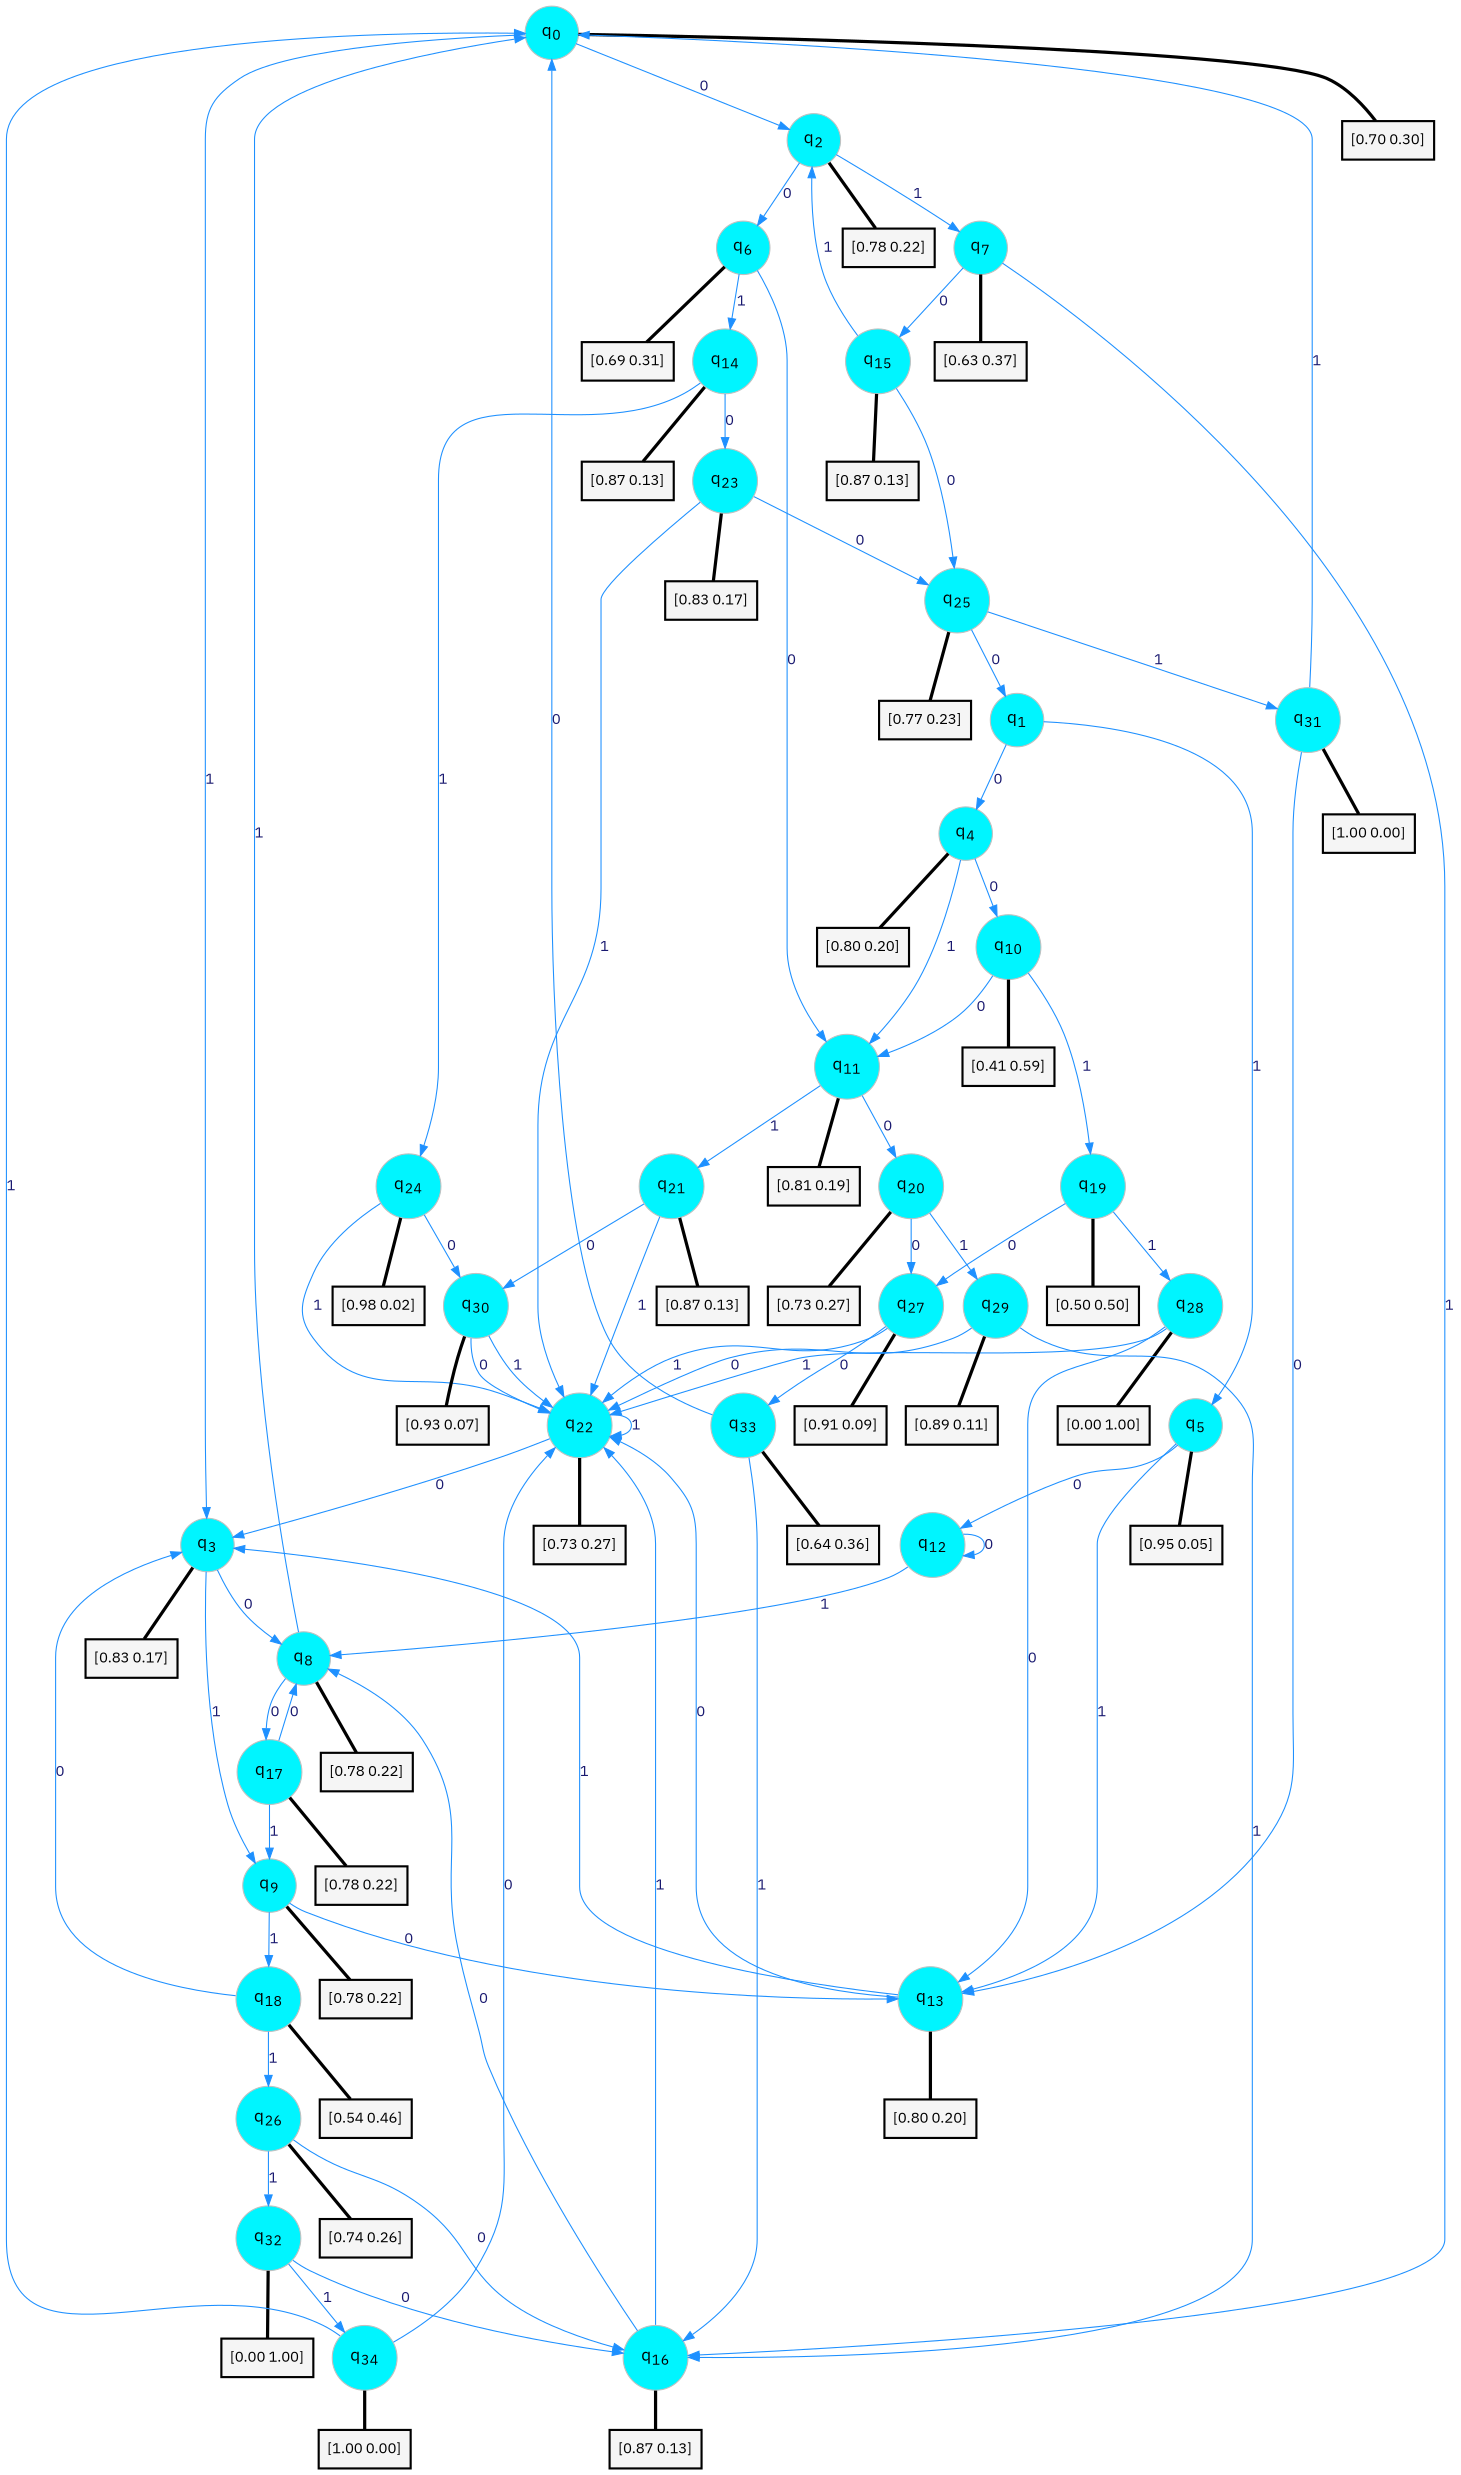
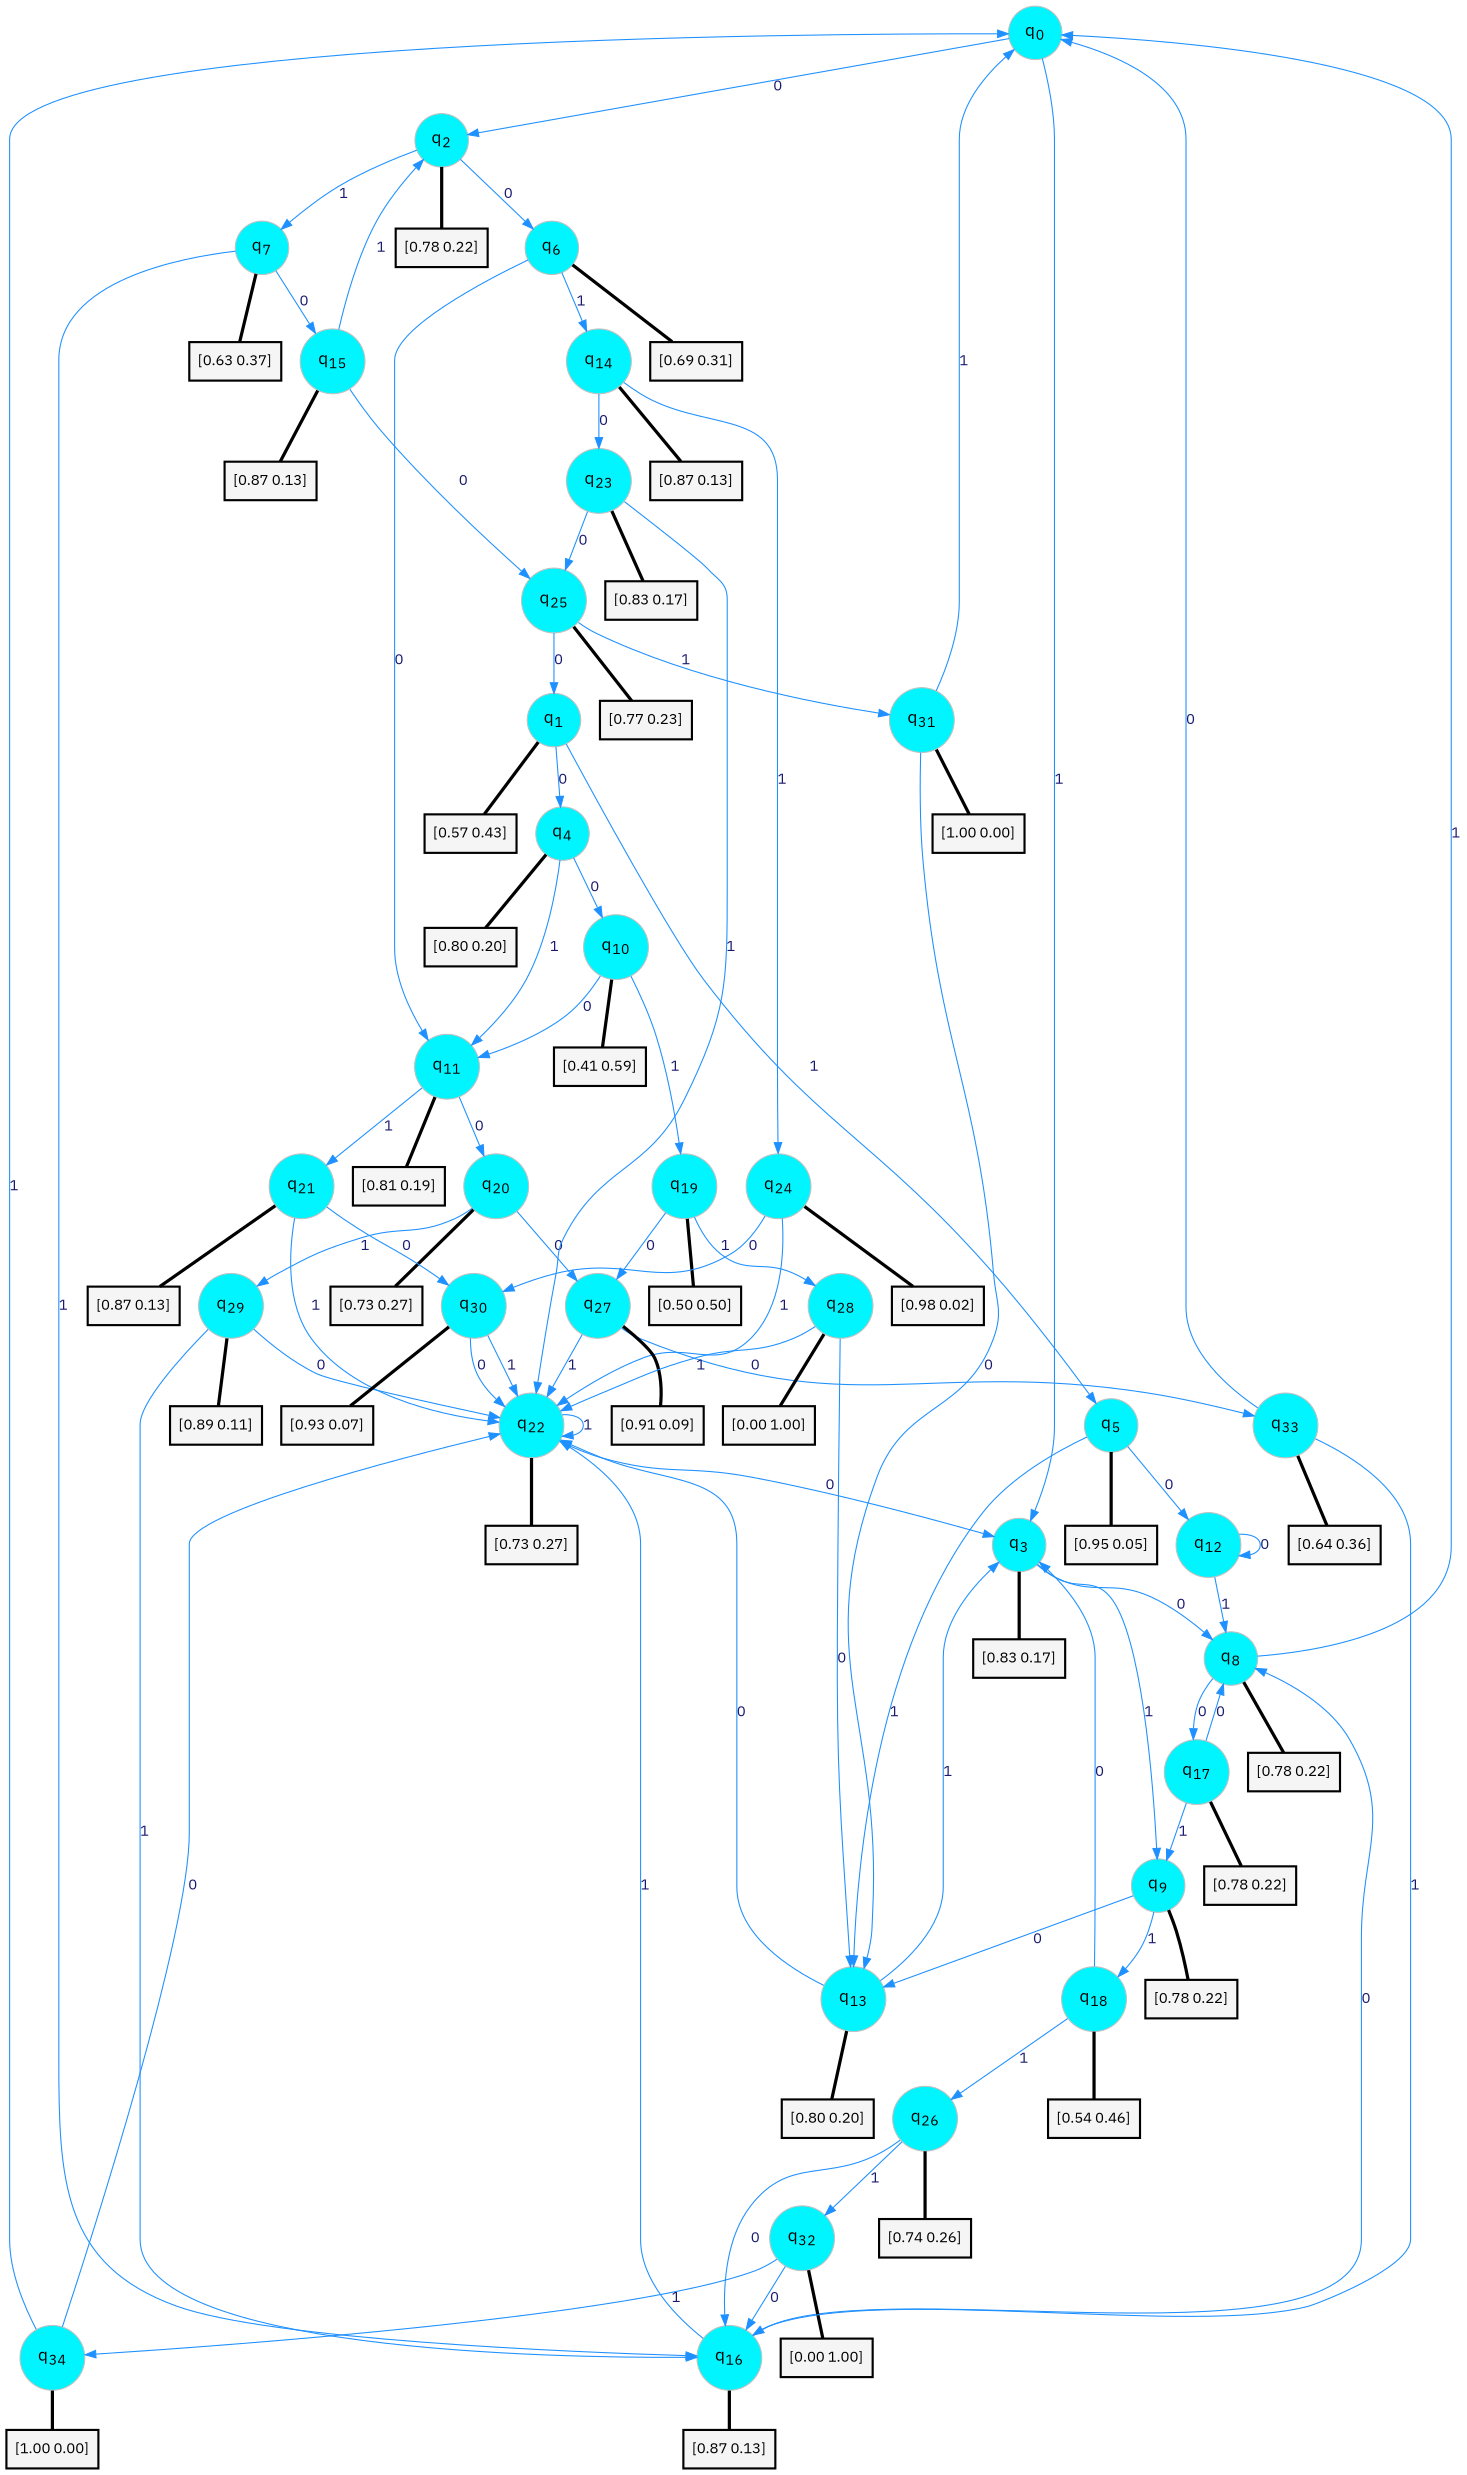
(1388, 140) -> none
none -> (471, 834)
